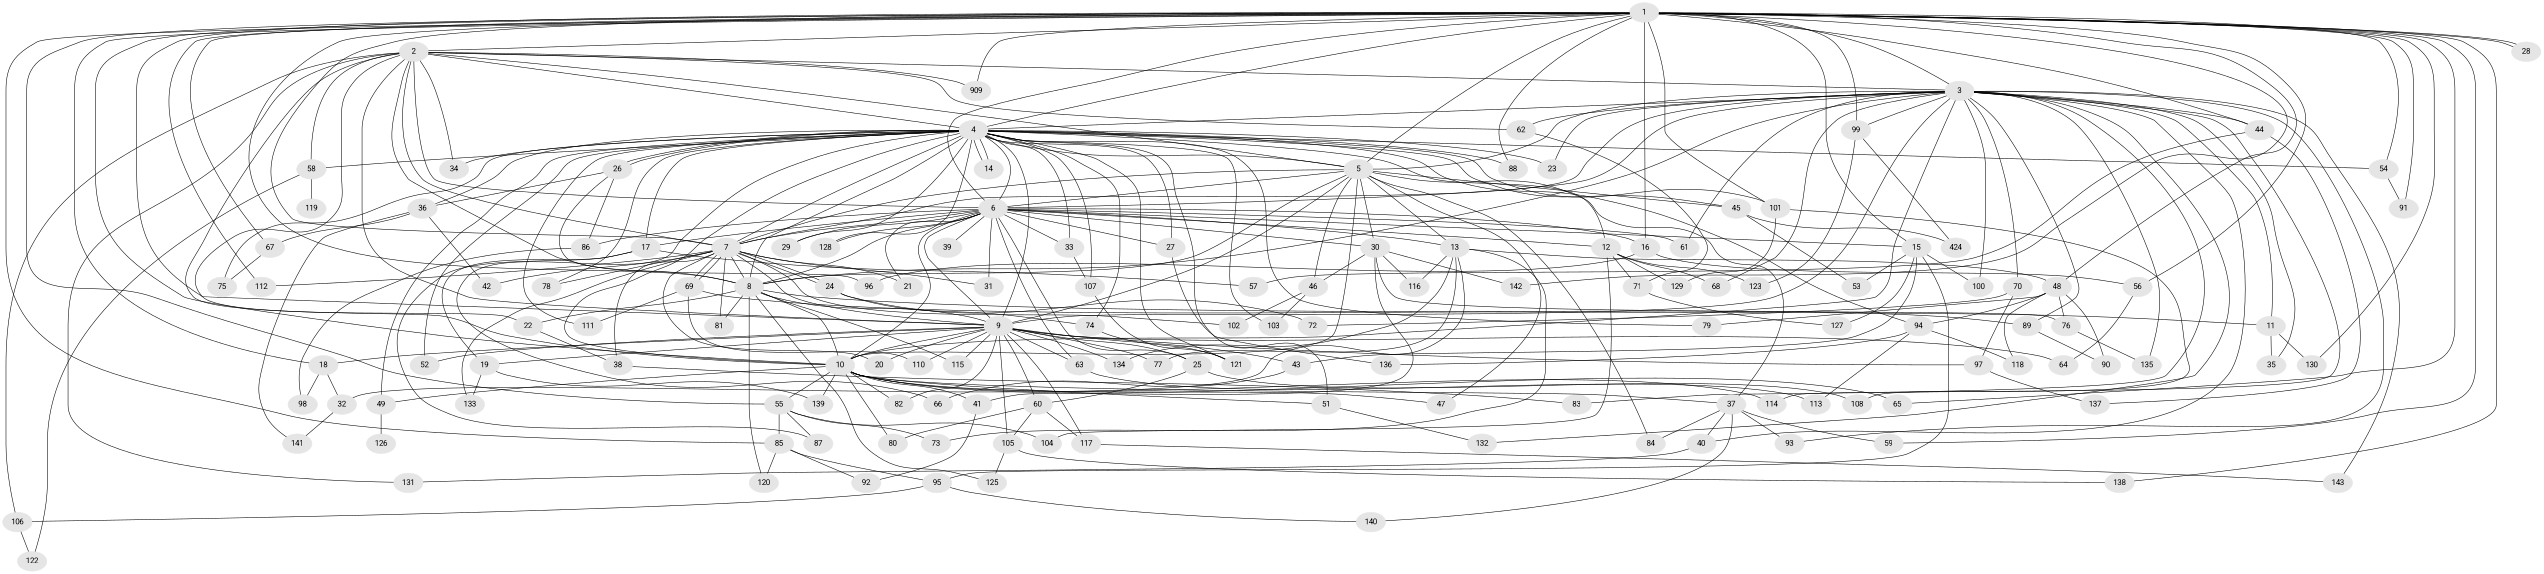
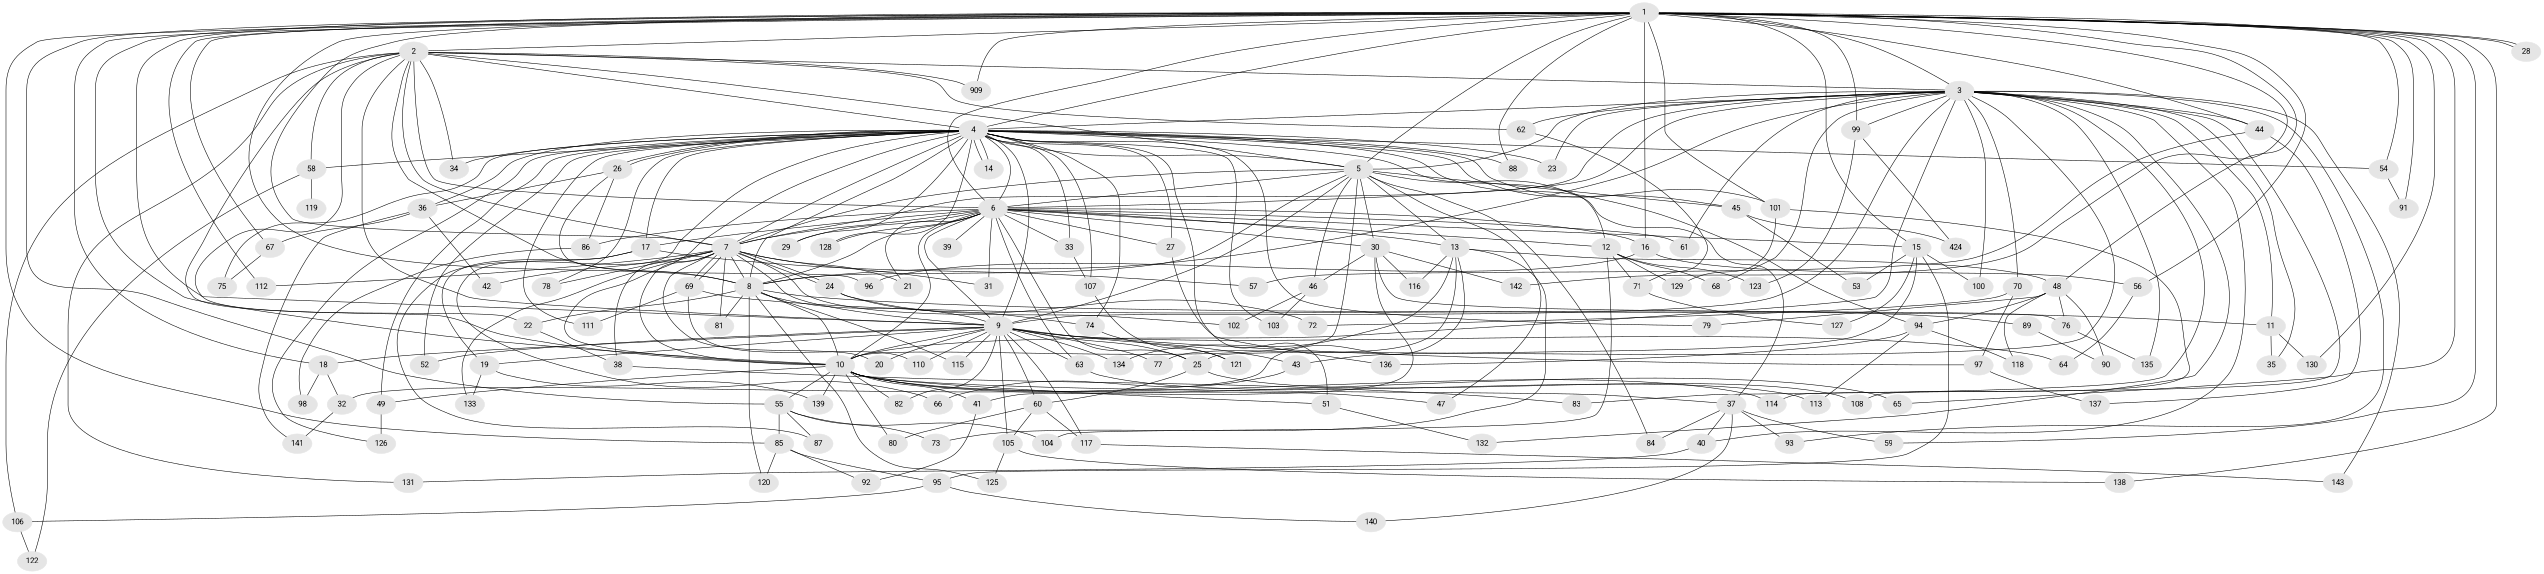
(2049, 209) -> (1800, 354)
(1141, 235) -> (516, 176)
none -> (664, 345)
